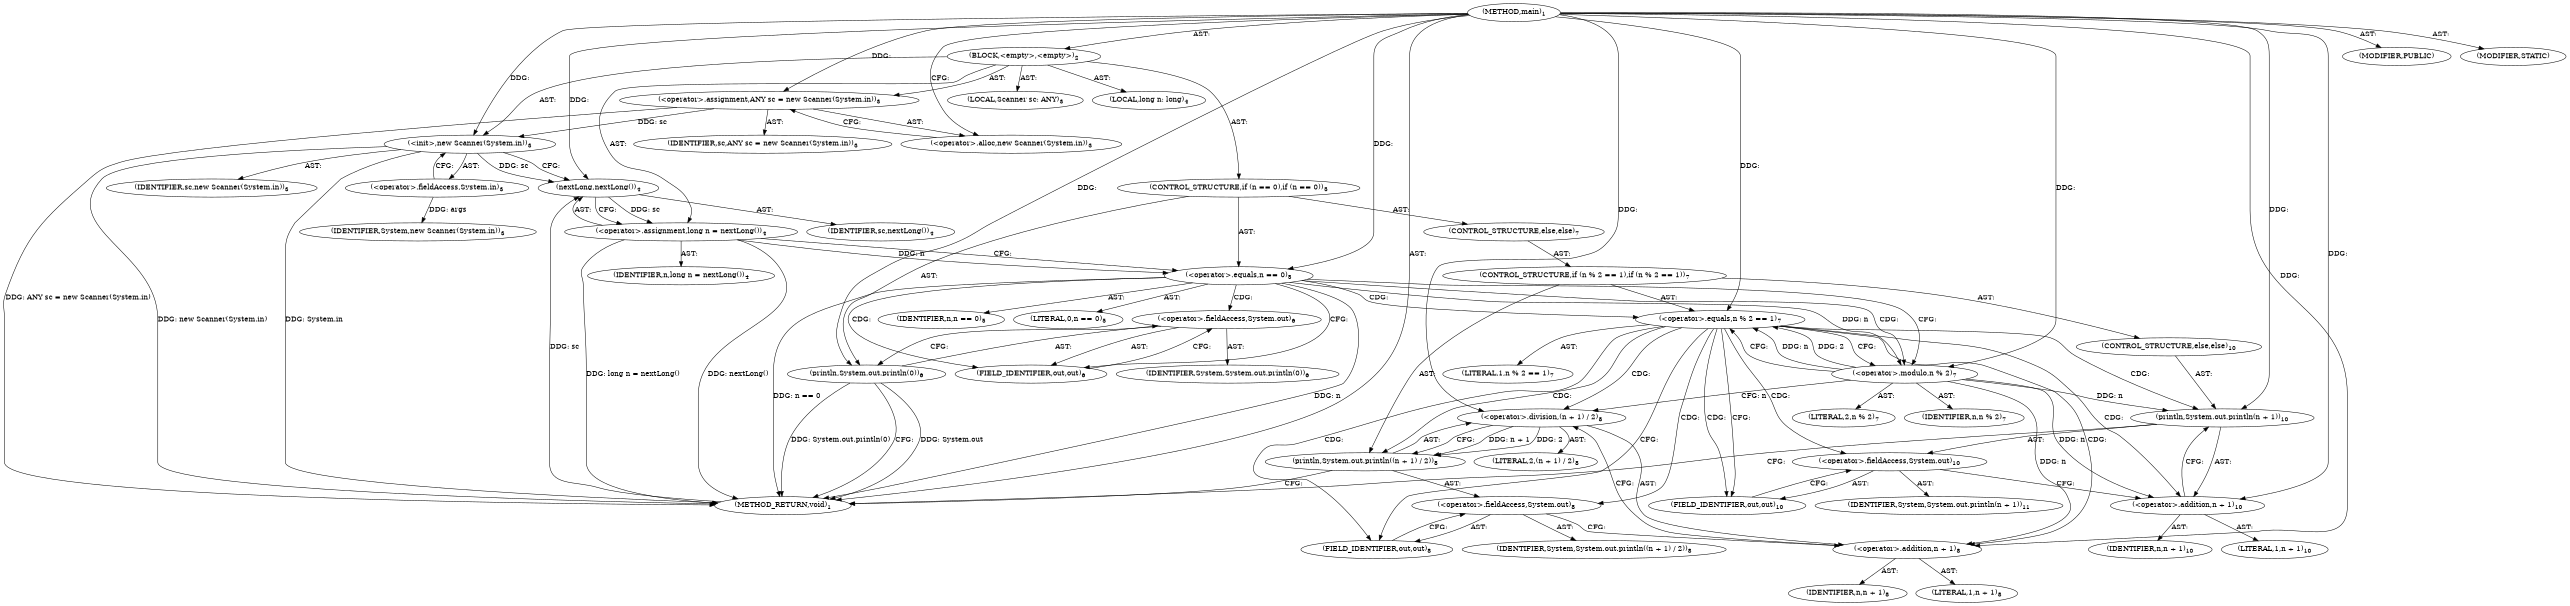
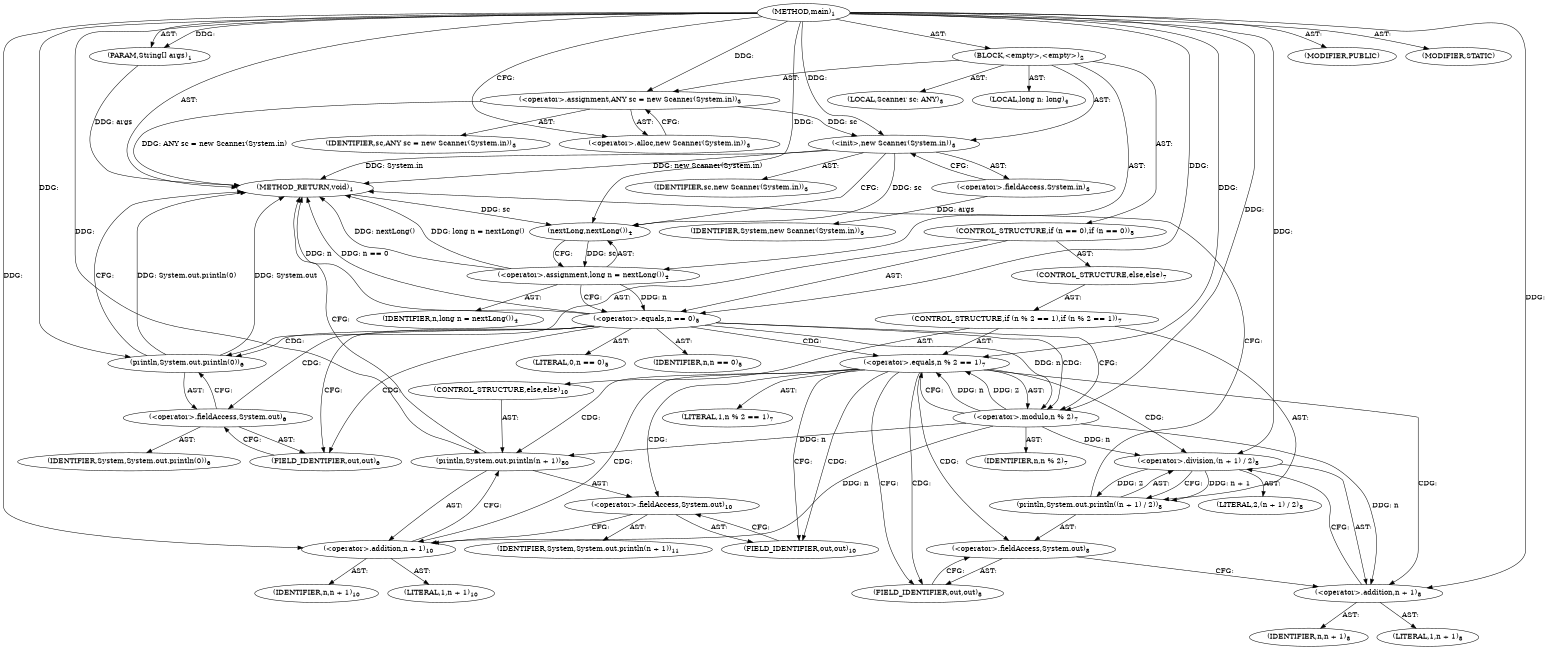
none -> (150, 56)
(881, 232) -> none
none -> (416, 331)
(1868, 347) -> (1038, 391)
(1532, 396) -> none
(1754, 396) -> (1097, 440)
(2285, 417) -> (565, 461)
(1844, 418) -> none
(1594, 550) -> none
